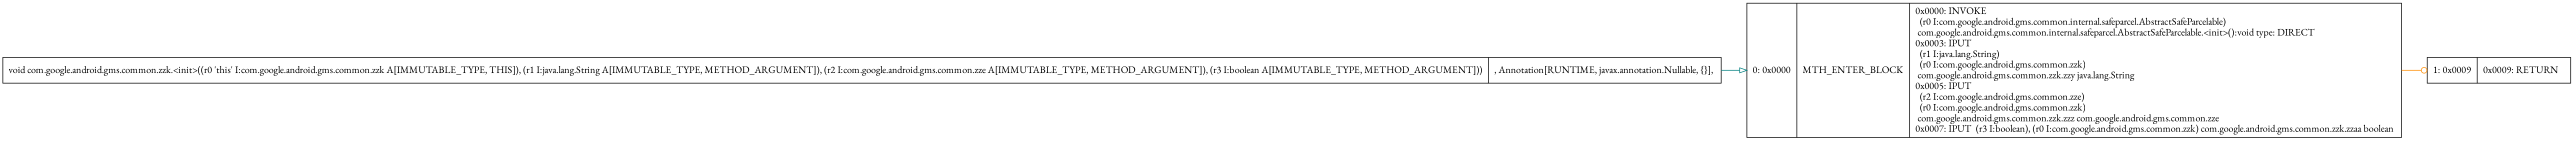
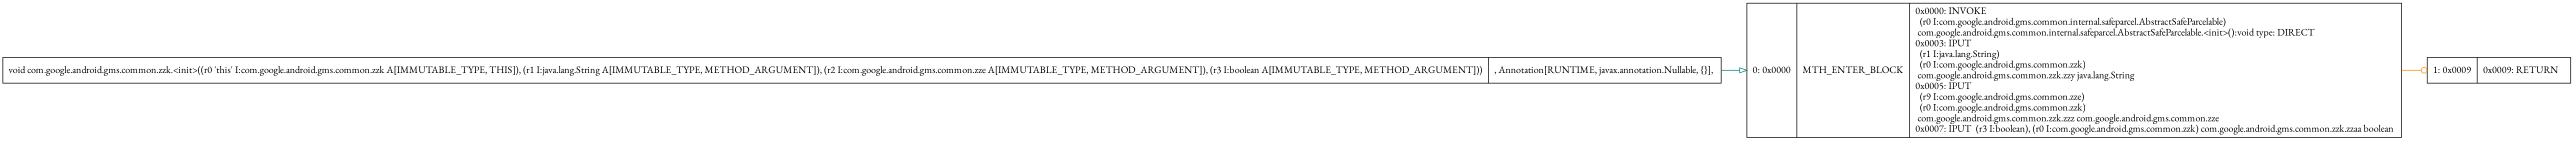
(2000, 97) -> (2000, 97)
